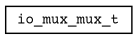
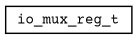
(69, 20) -> (69, 20)
